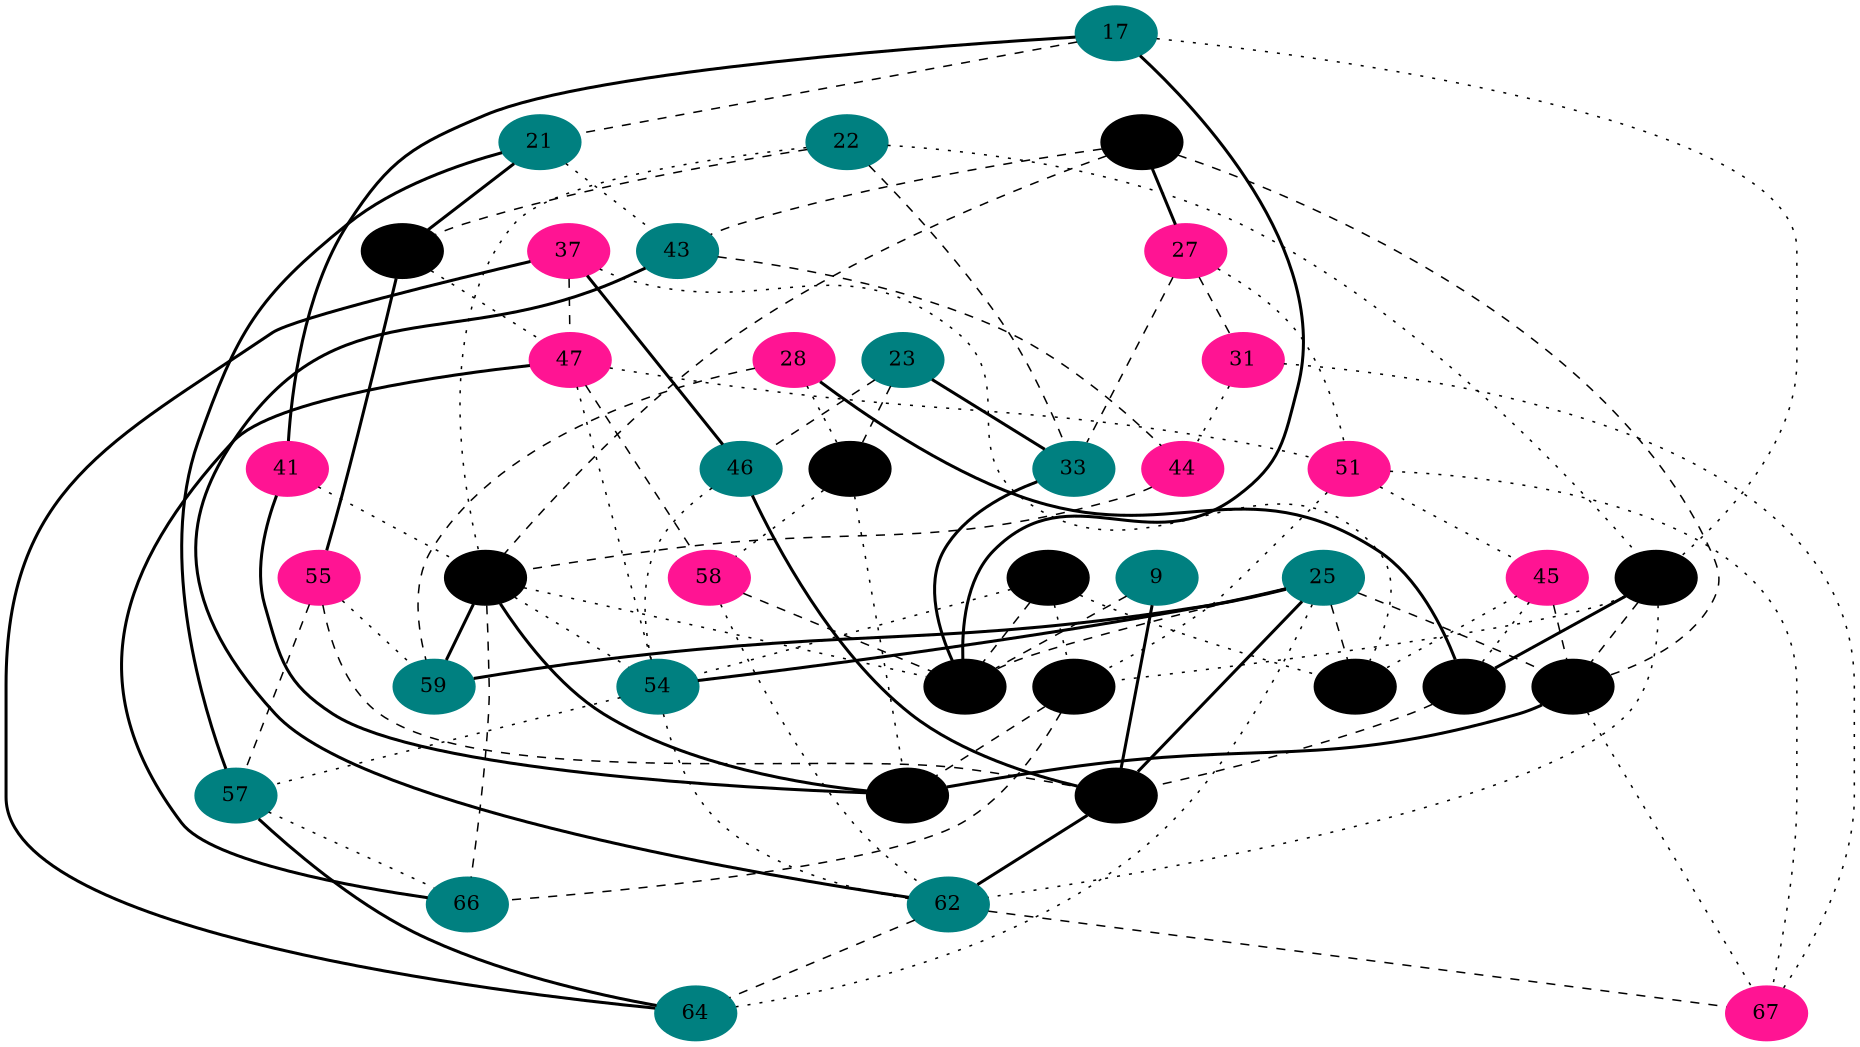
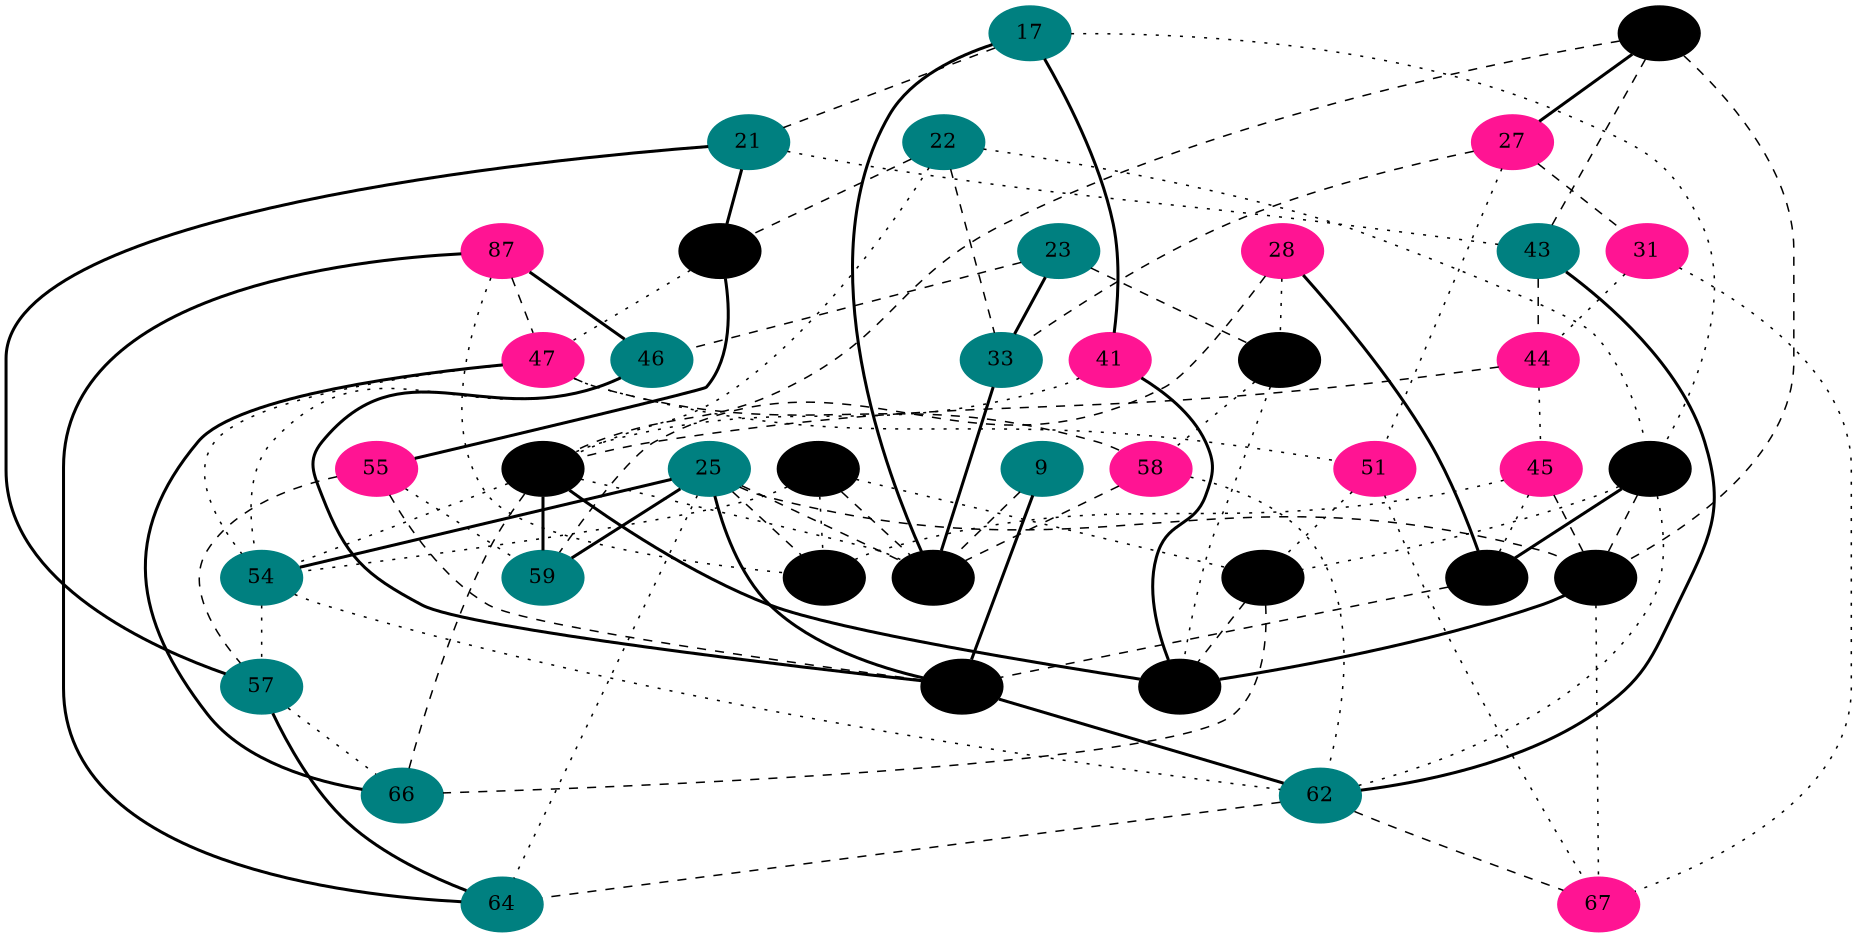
(569, 251) -> (502, 251)
(1448, 523) -> (1540, 415)
